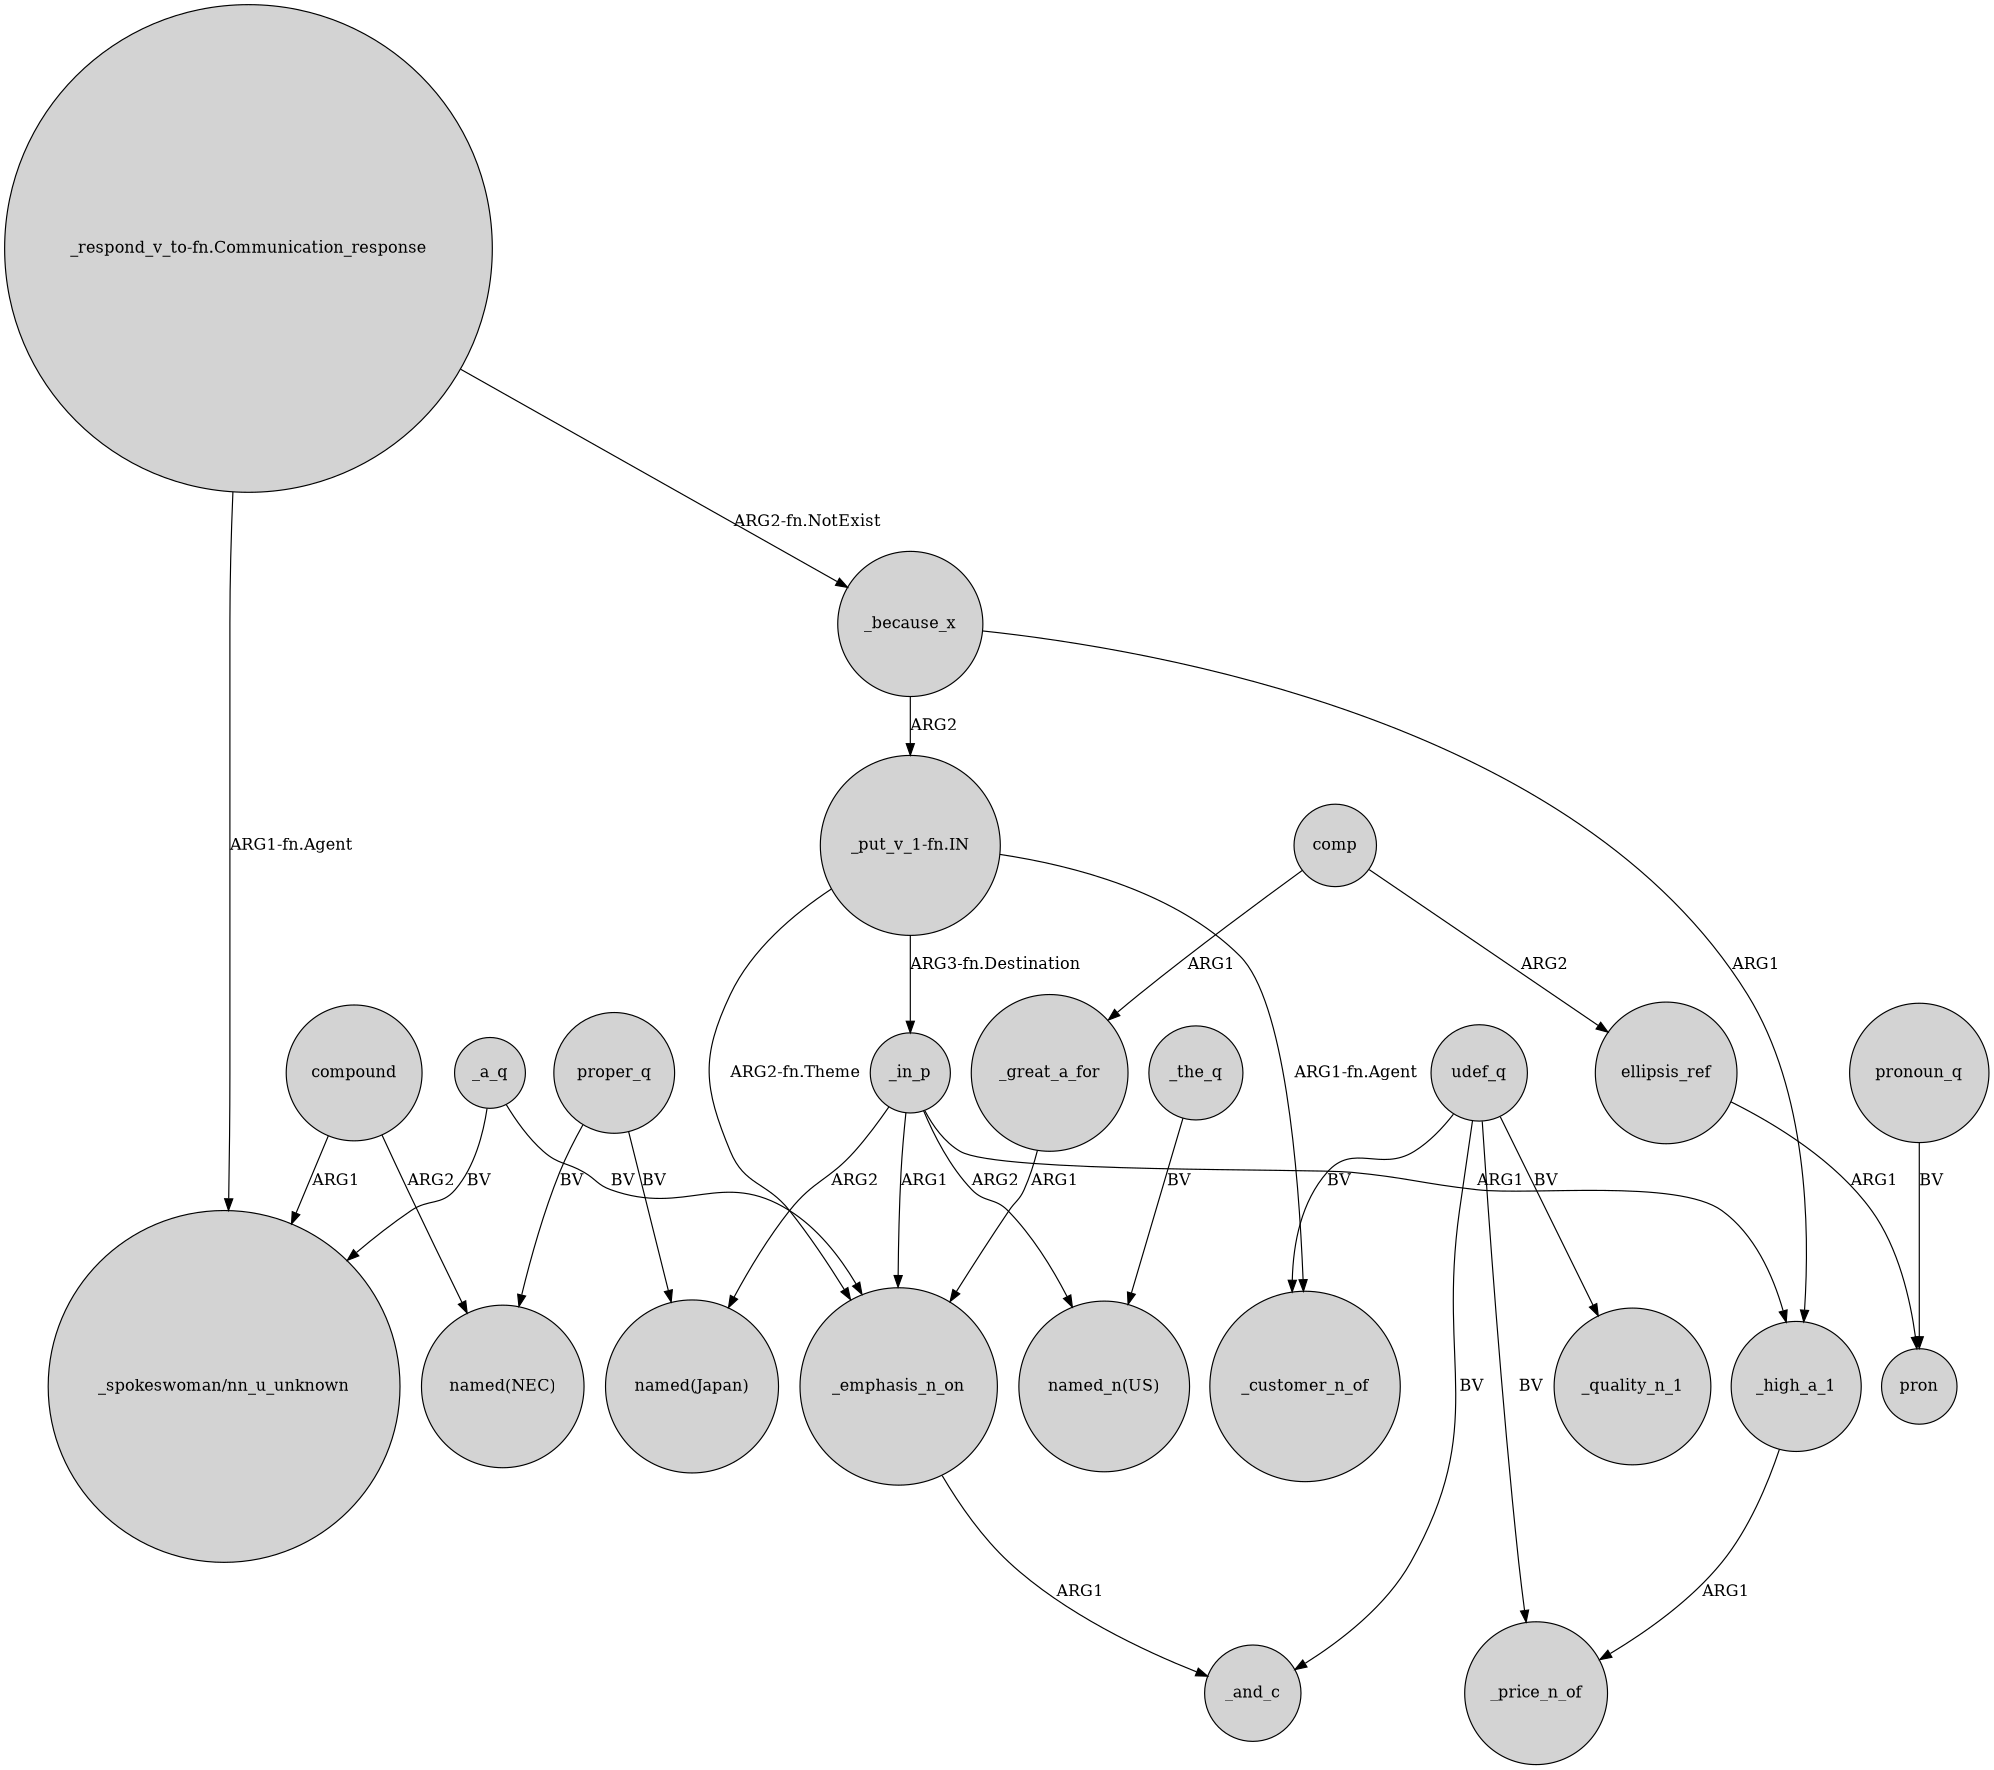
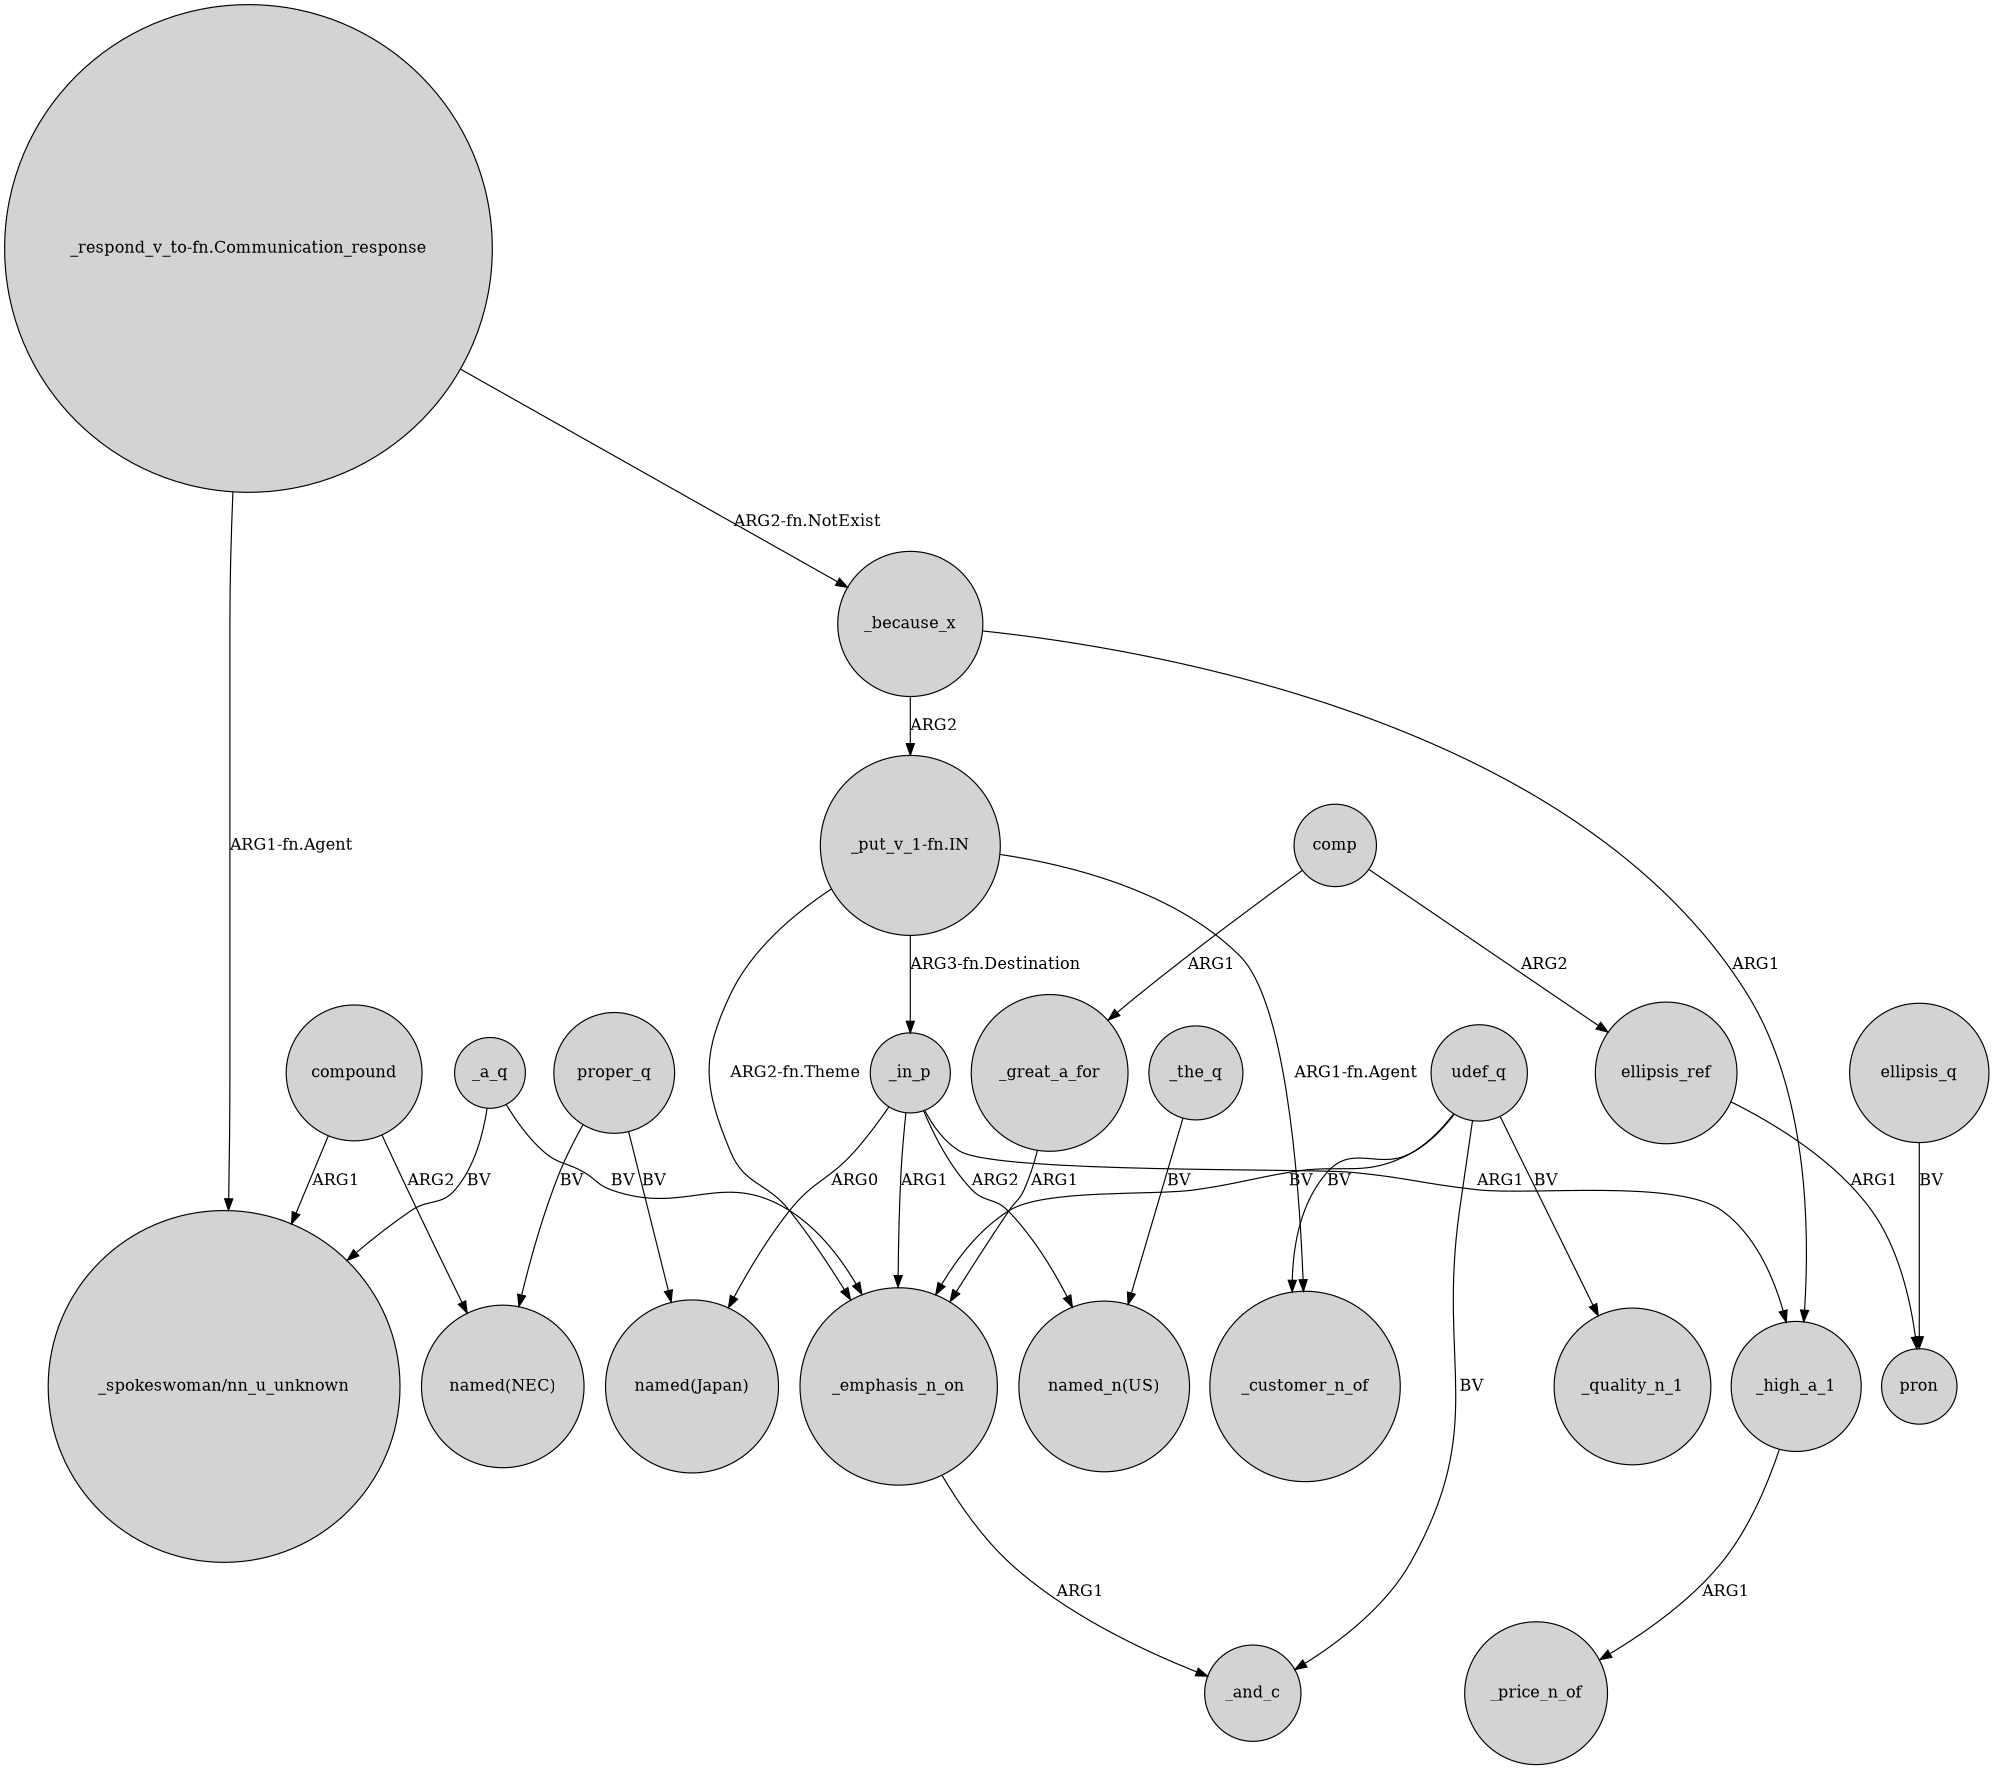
(1919, 1073) -> (1919, 1073)
(855, 1181) -> (855, 1181)
(1500, 1366) -> (1190, 1190)
